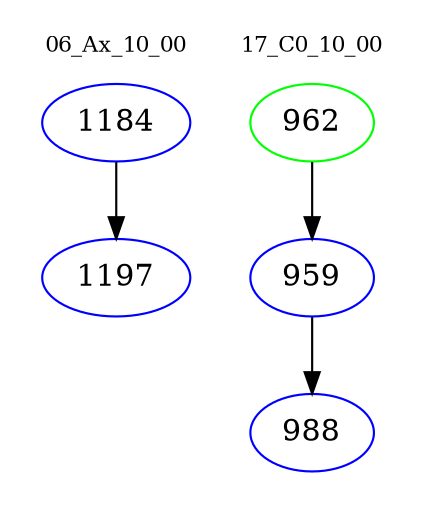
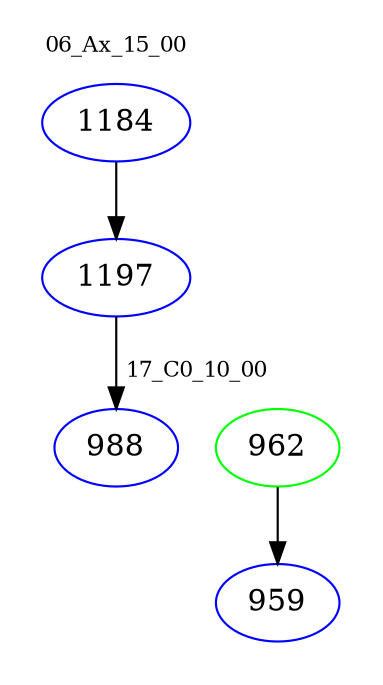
(116, 46) -> (116, 46)
(312, 345) -> (116, 364)
